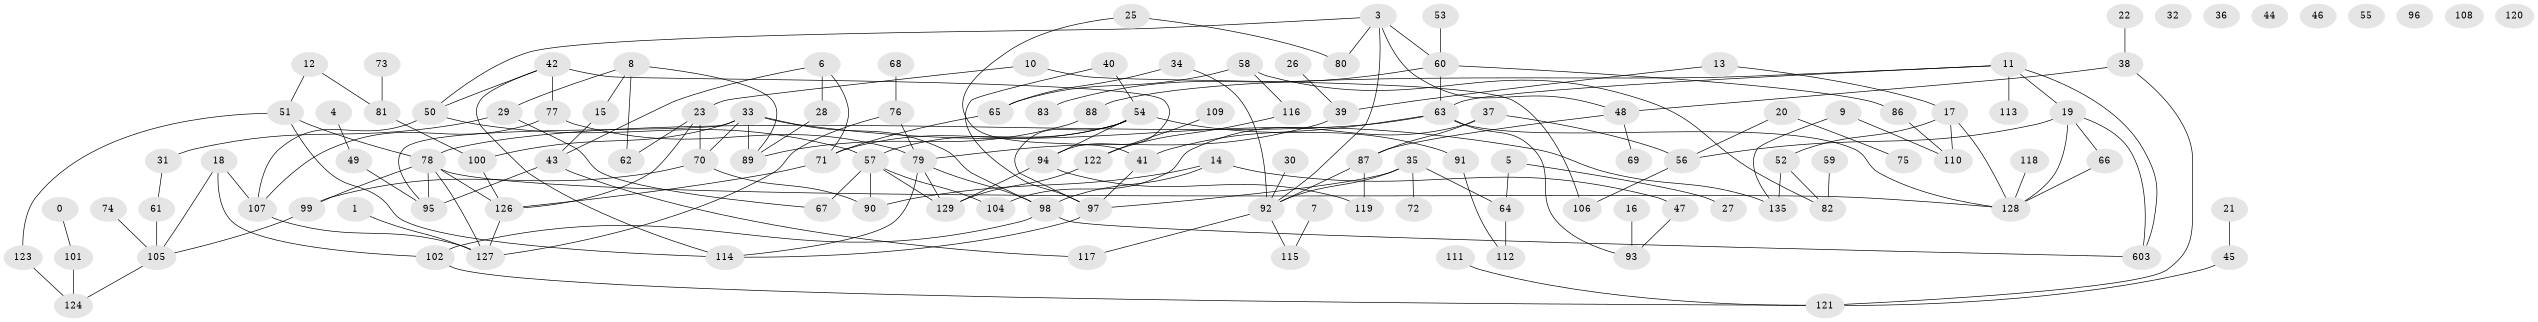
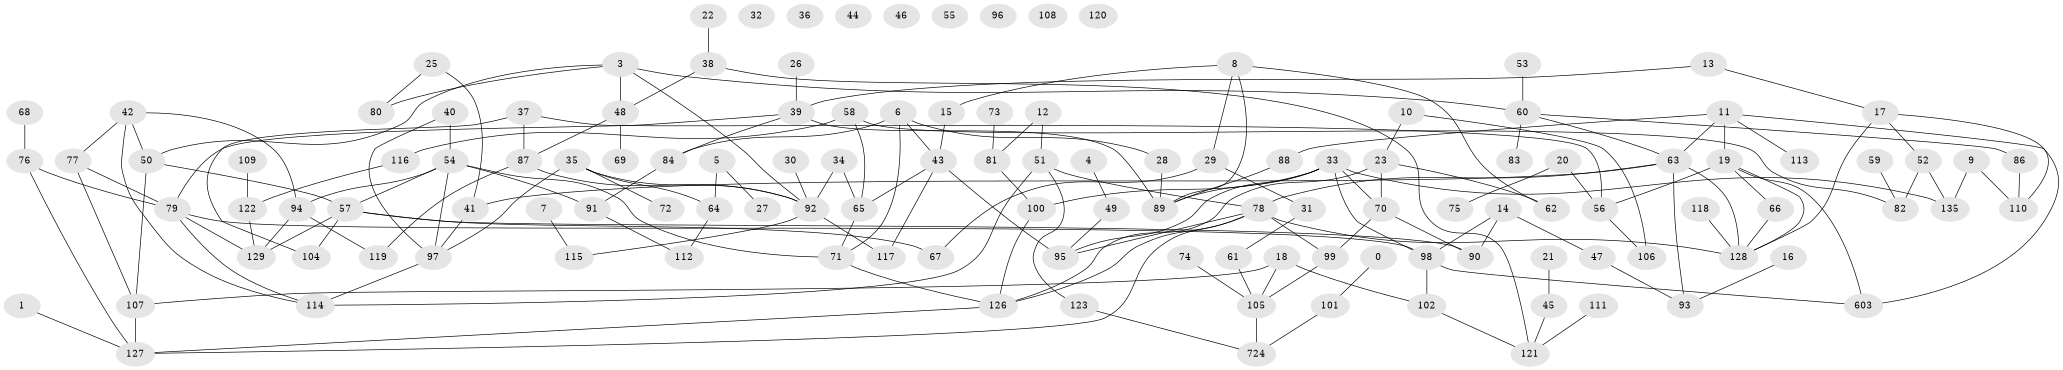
none -> (994, 131)
none -> (669, 161)
none -> (891, 190)
(74, 306) -> (1256, 354)
